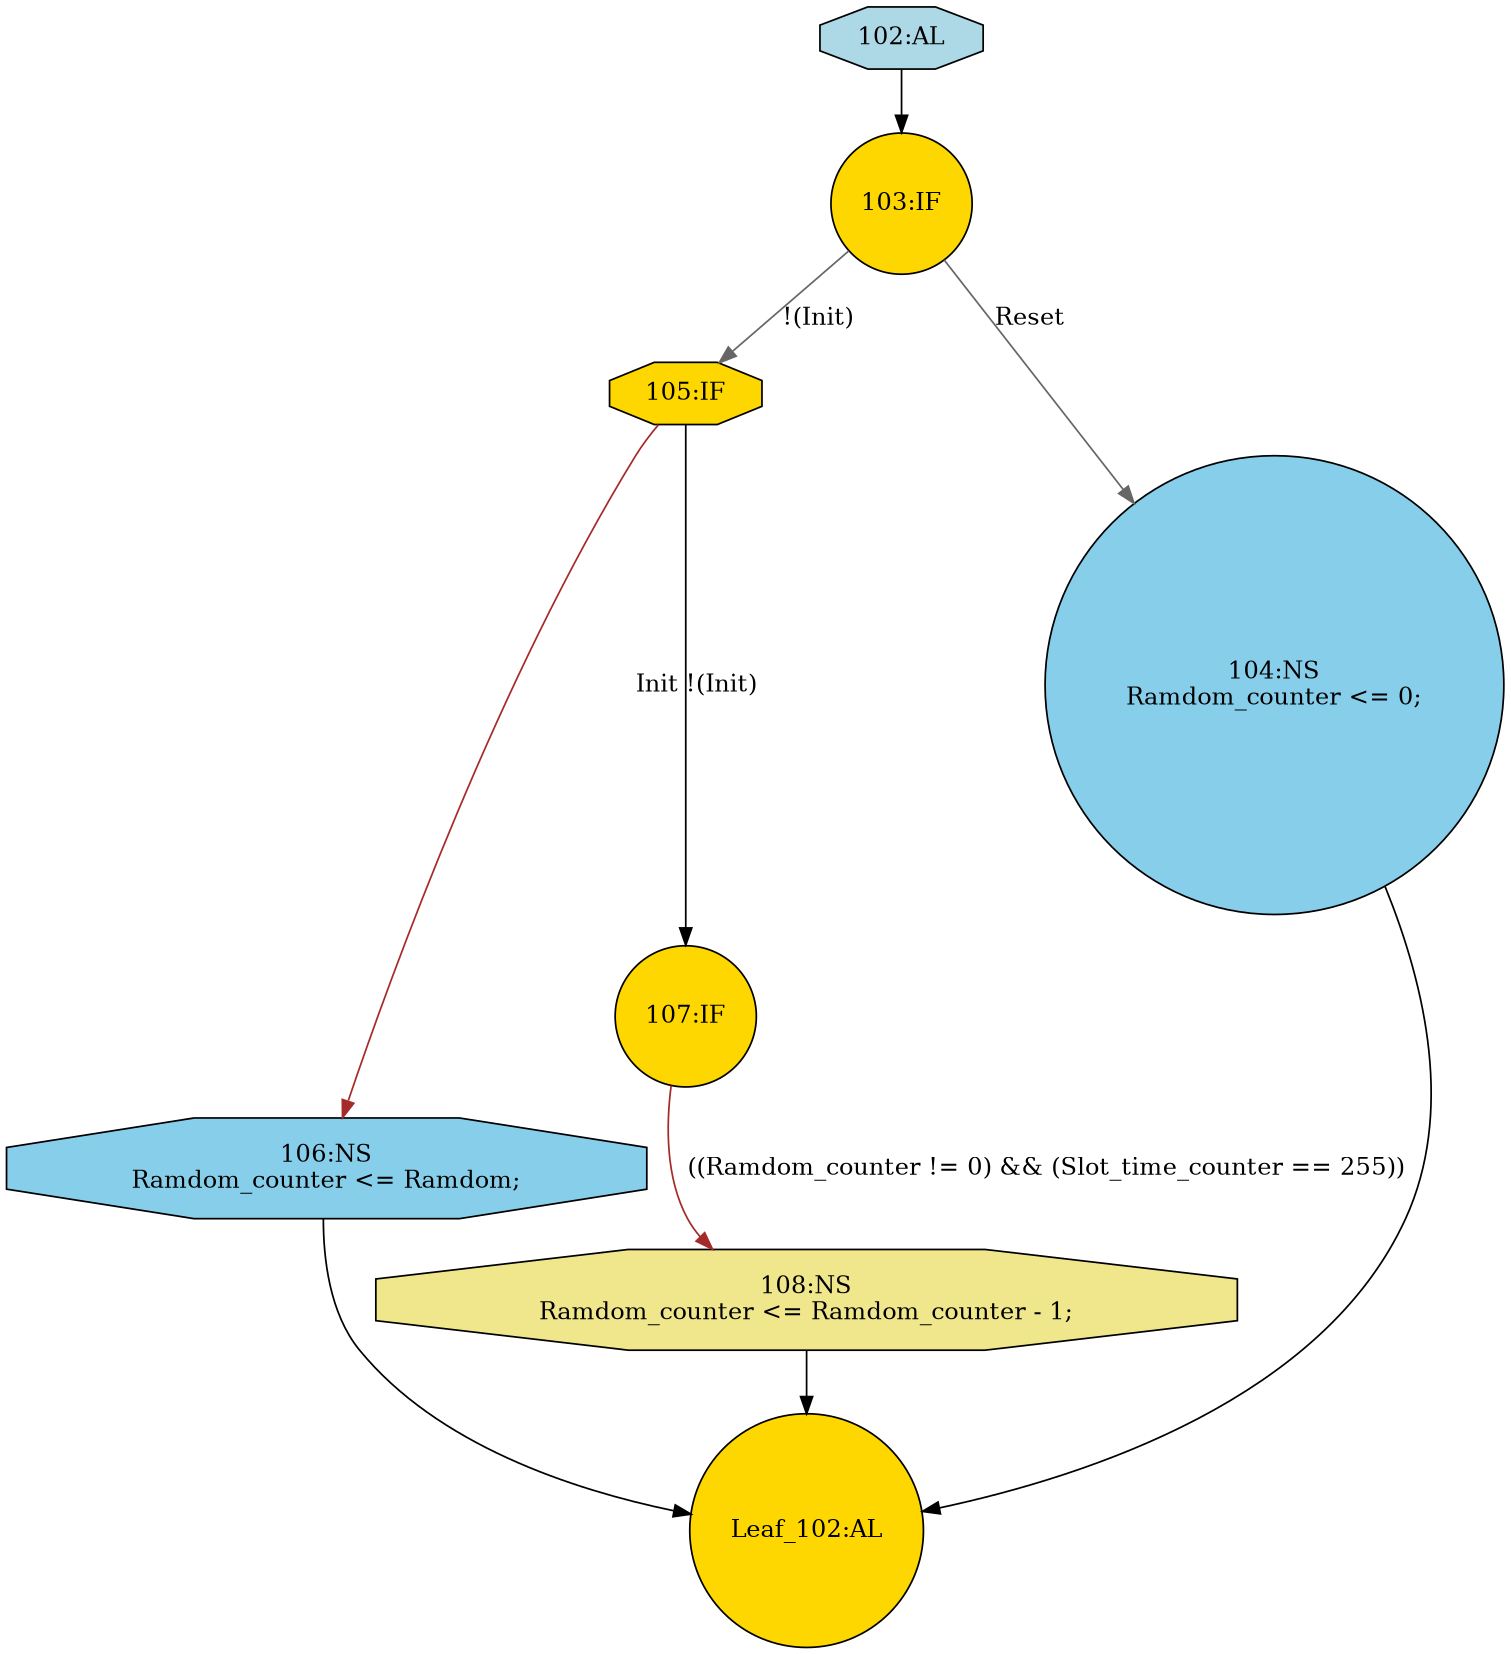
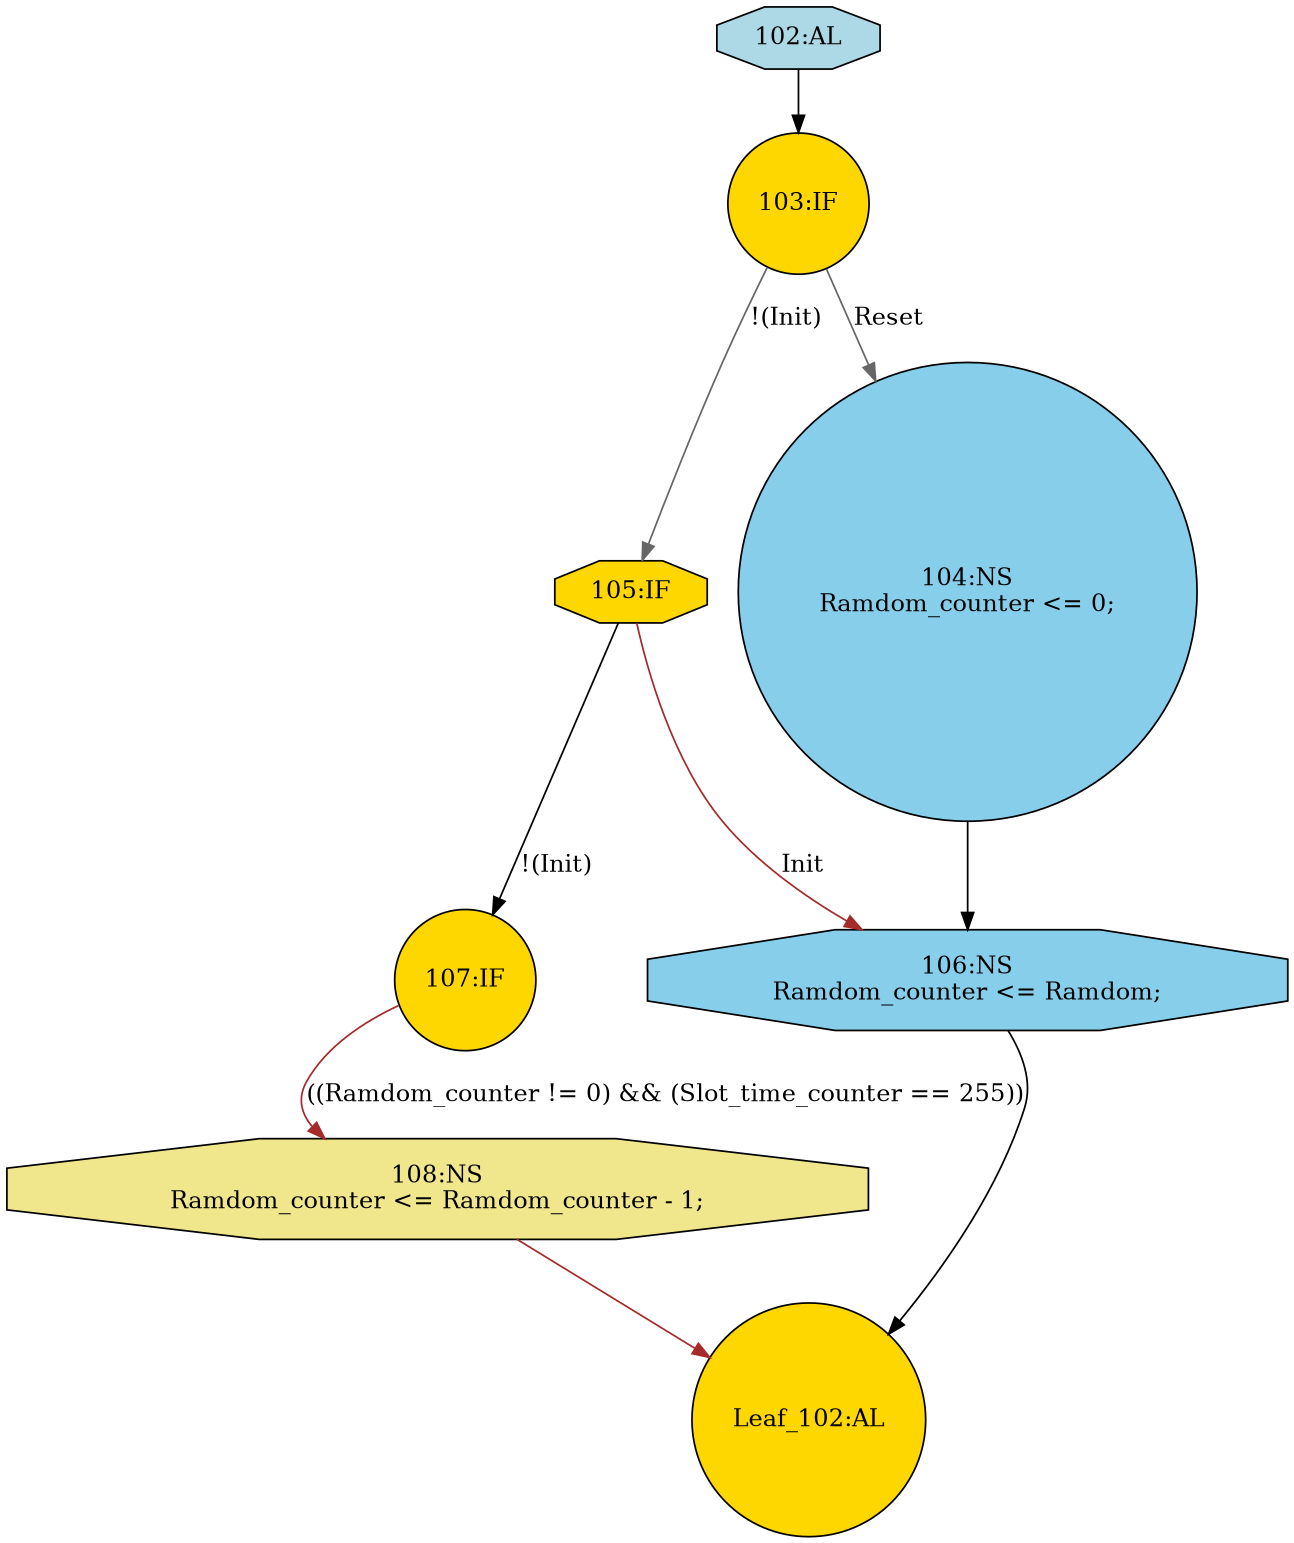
(1341, 1311) -> (968, 867)
(807, 1373) -> (606, 1294)
